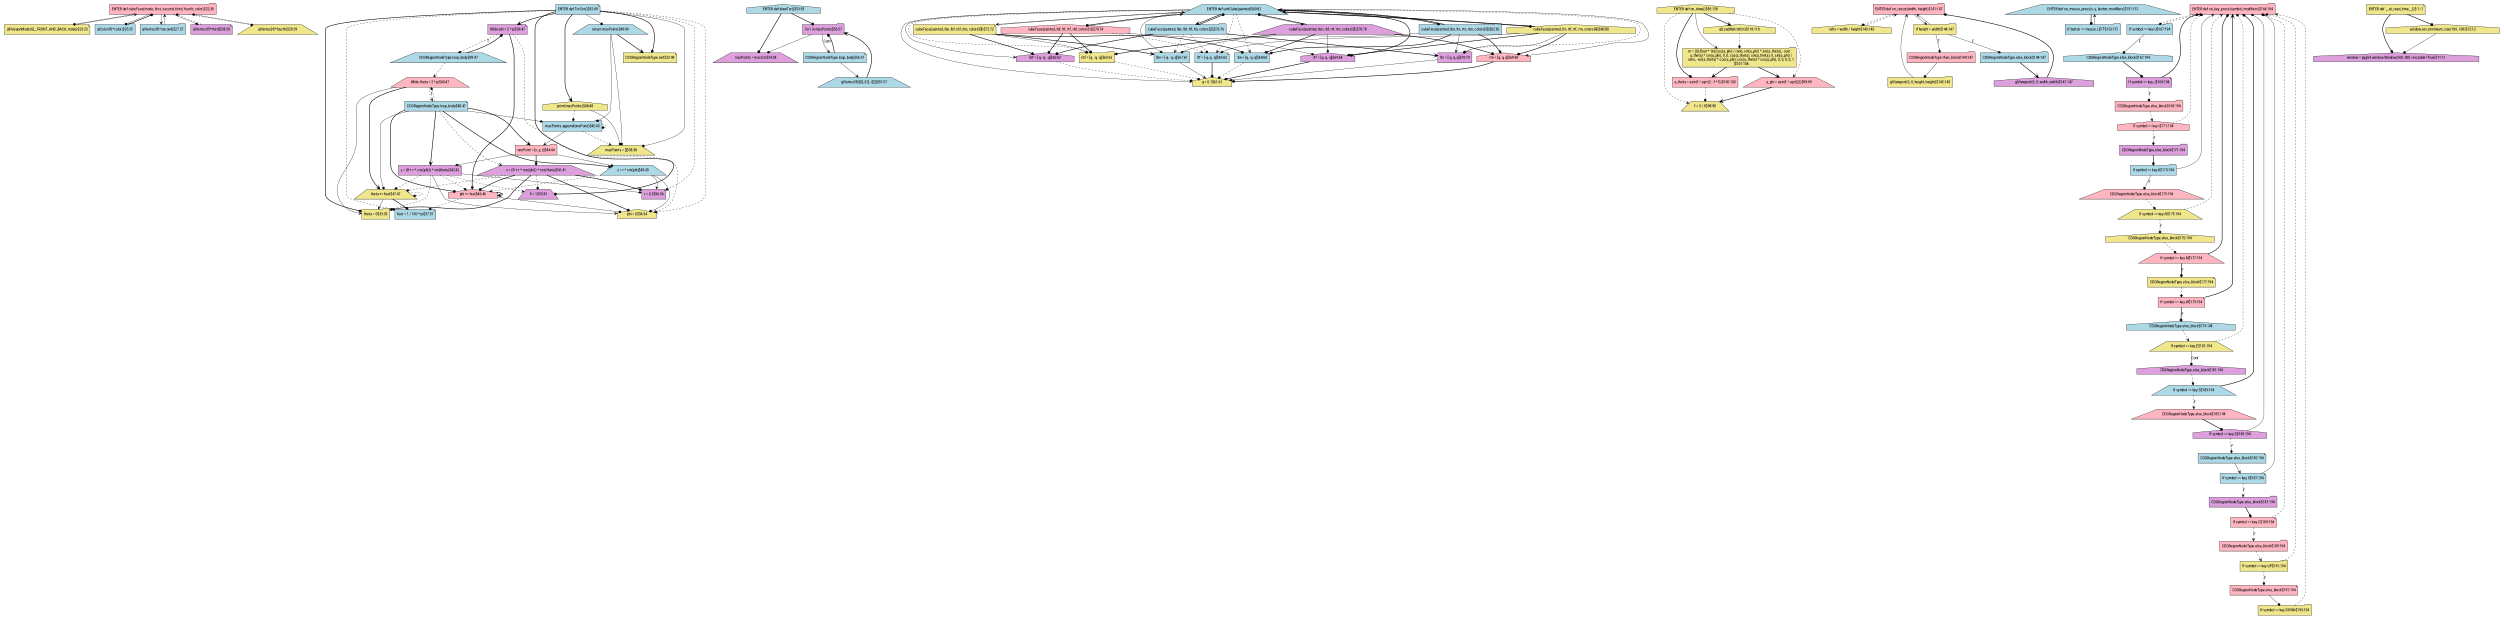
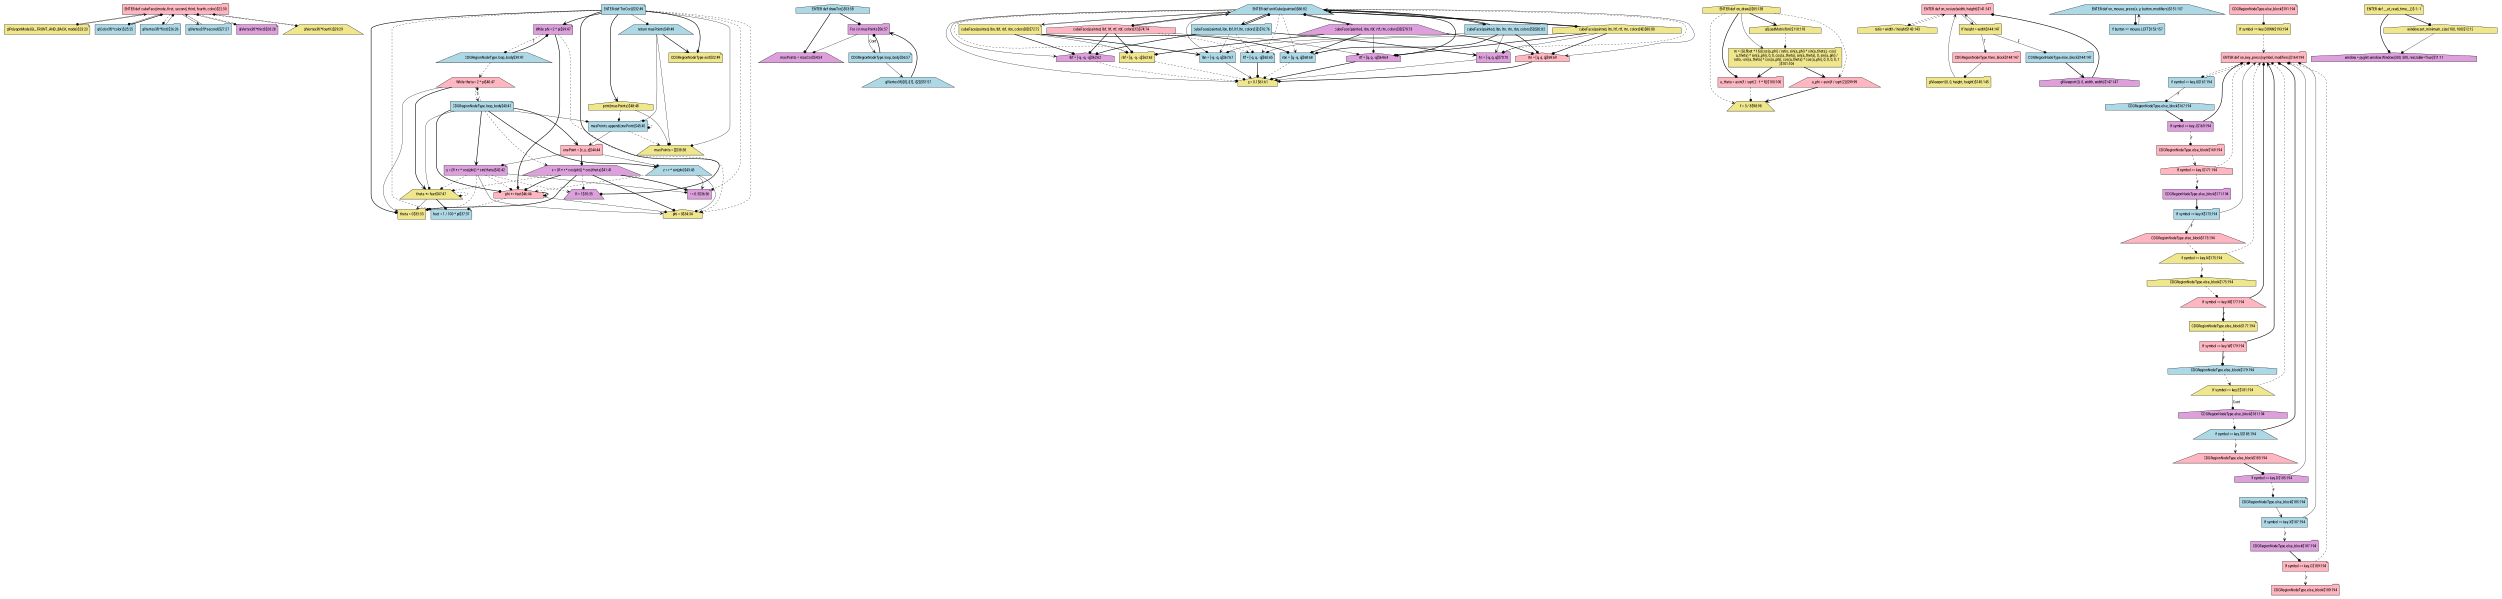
none -> (160, 29)
(2264, 566) -> none
